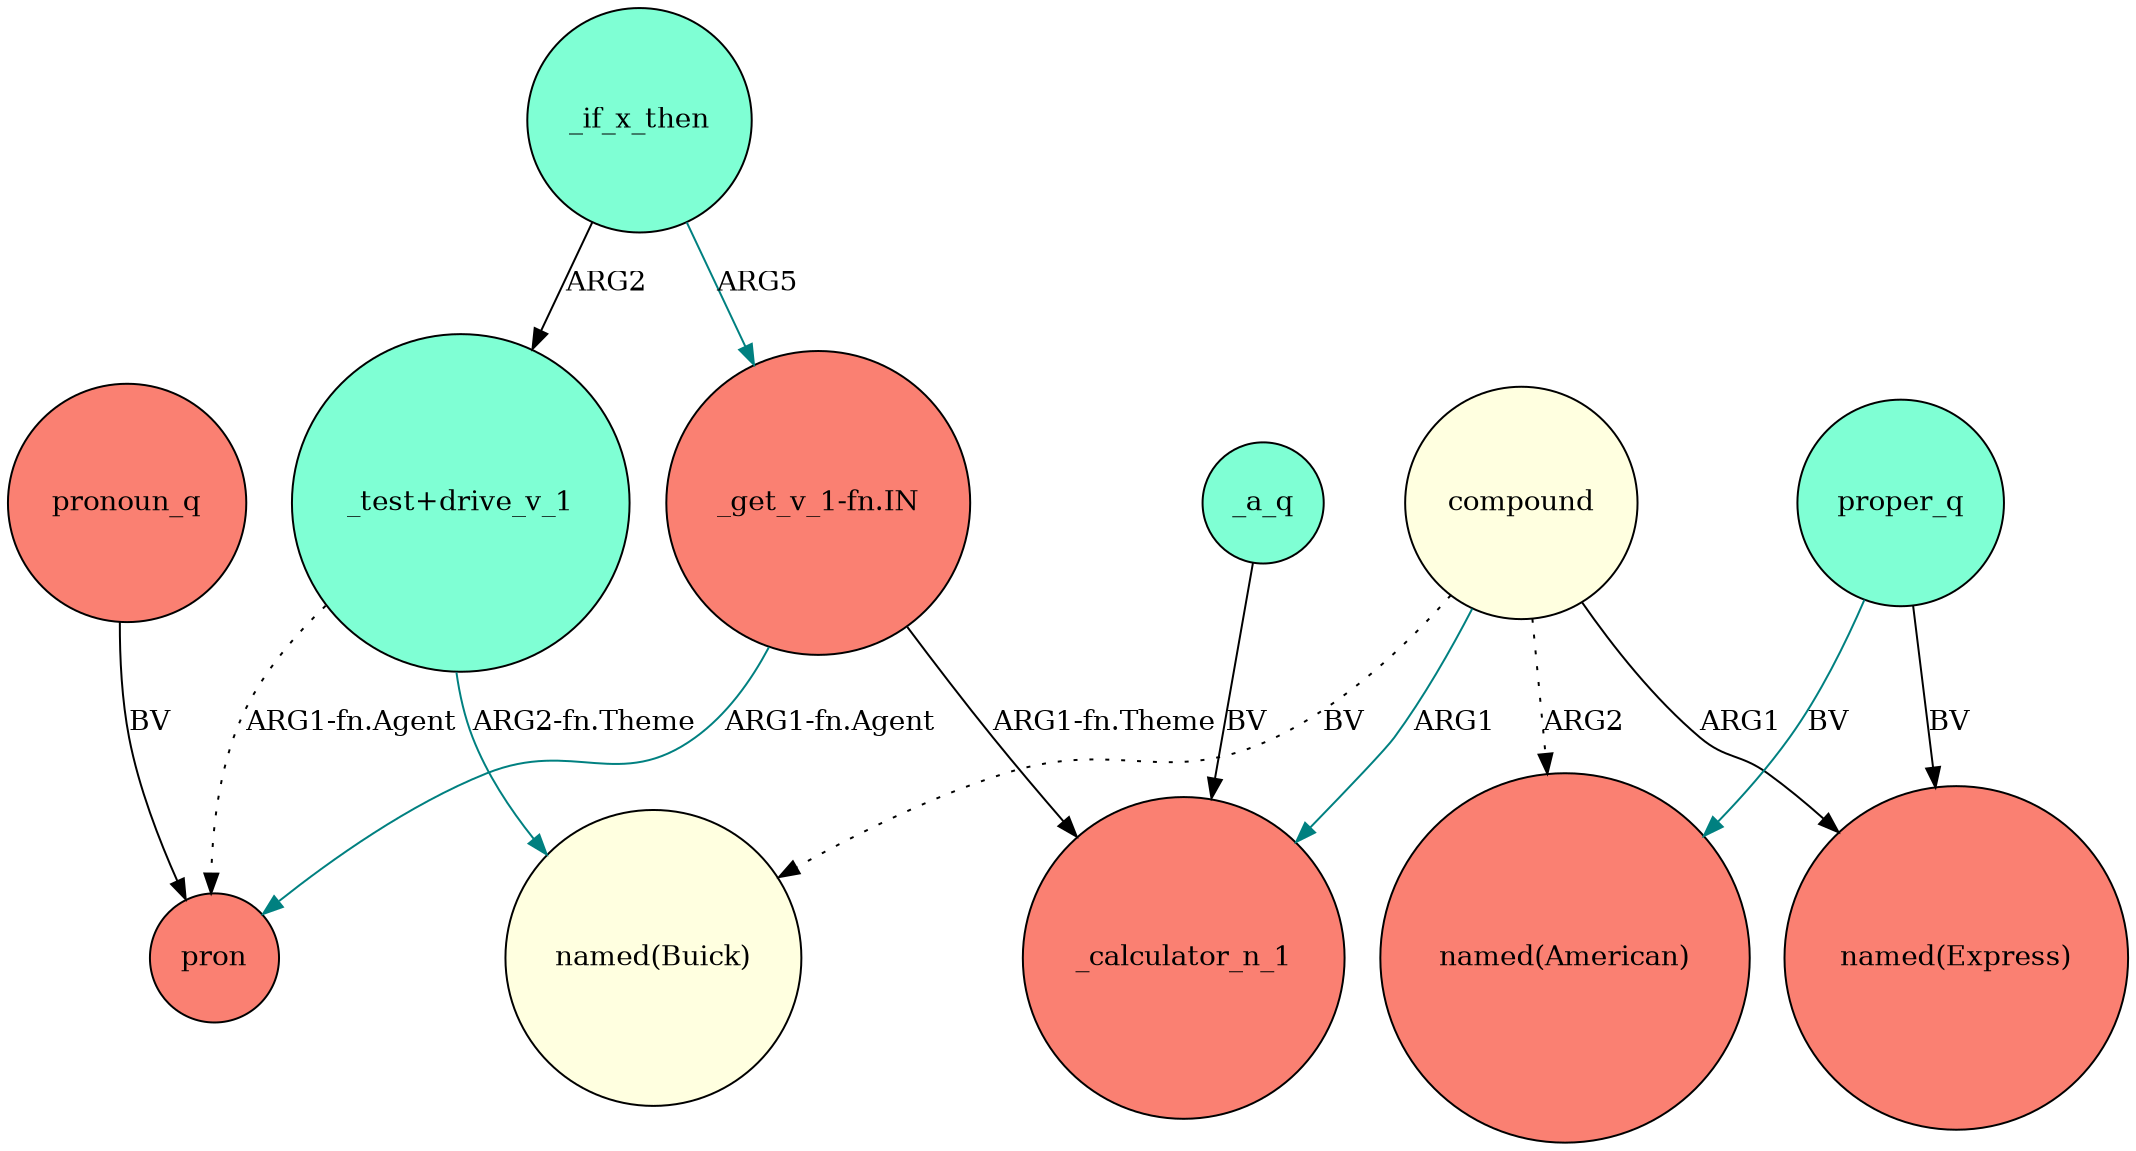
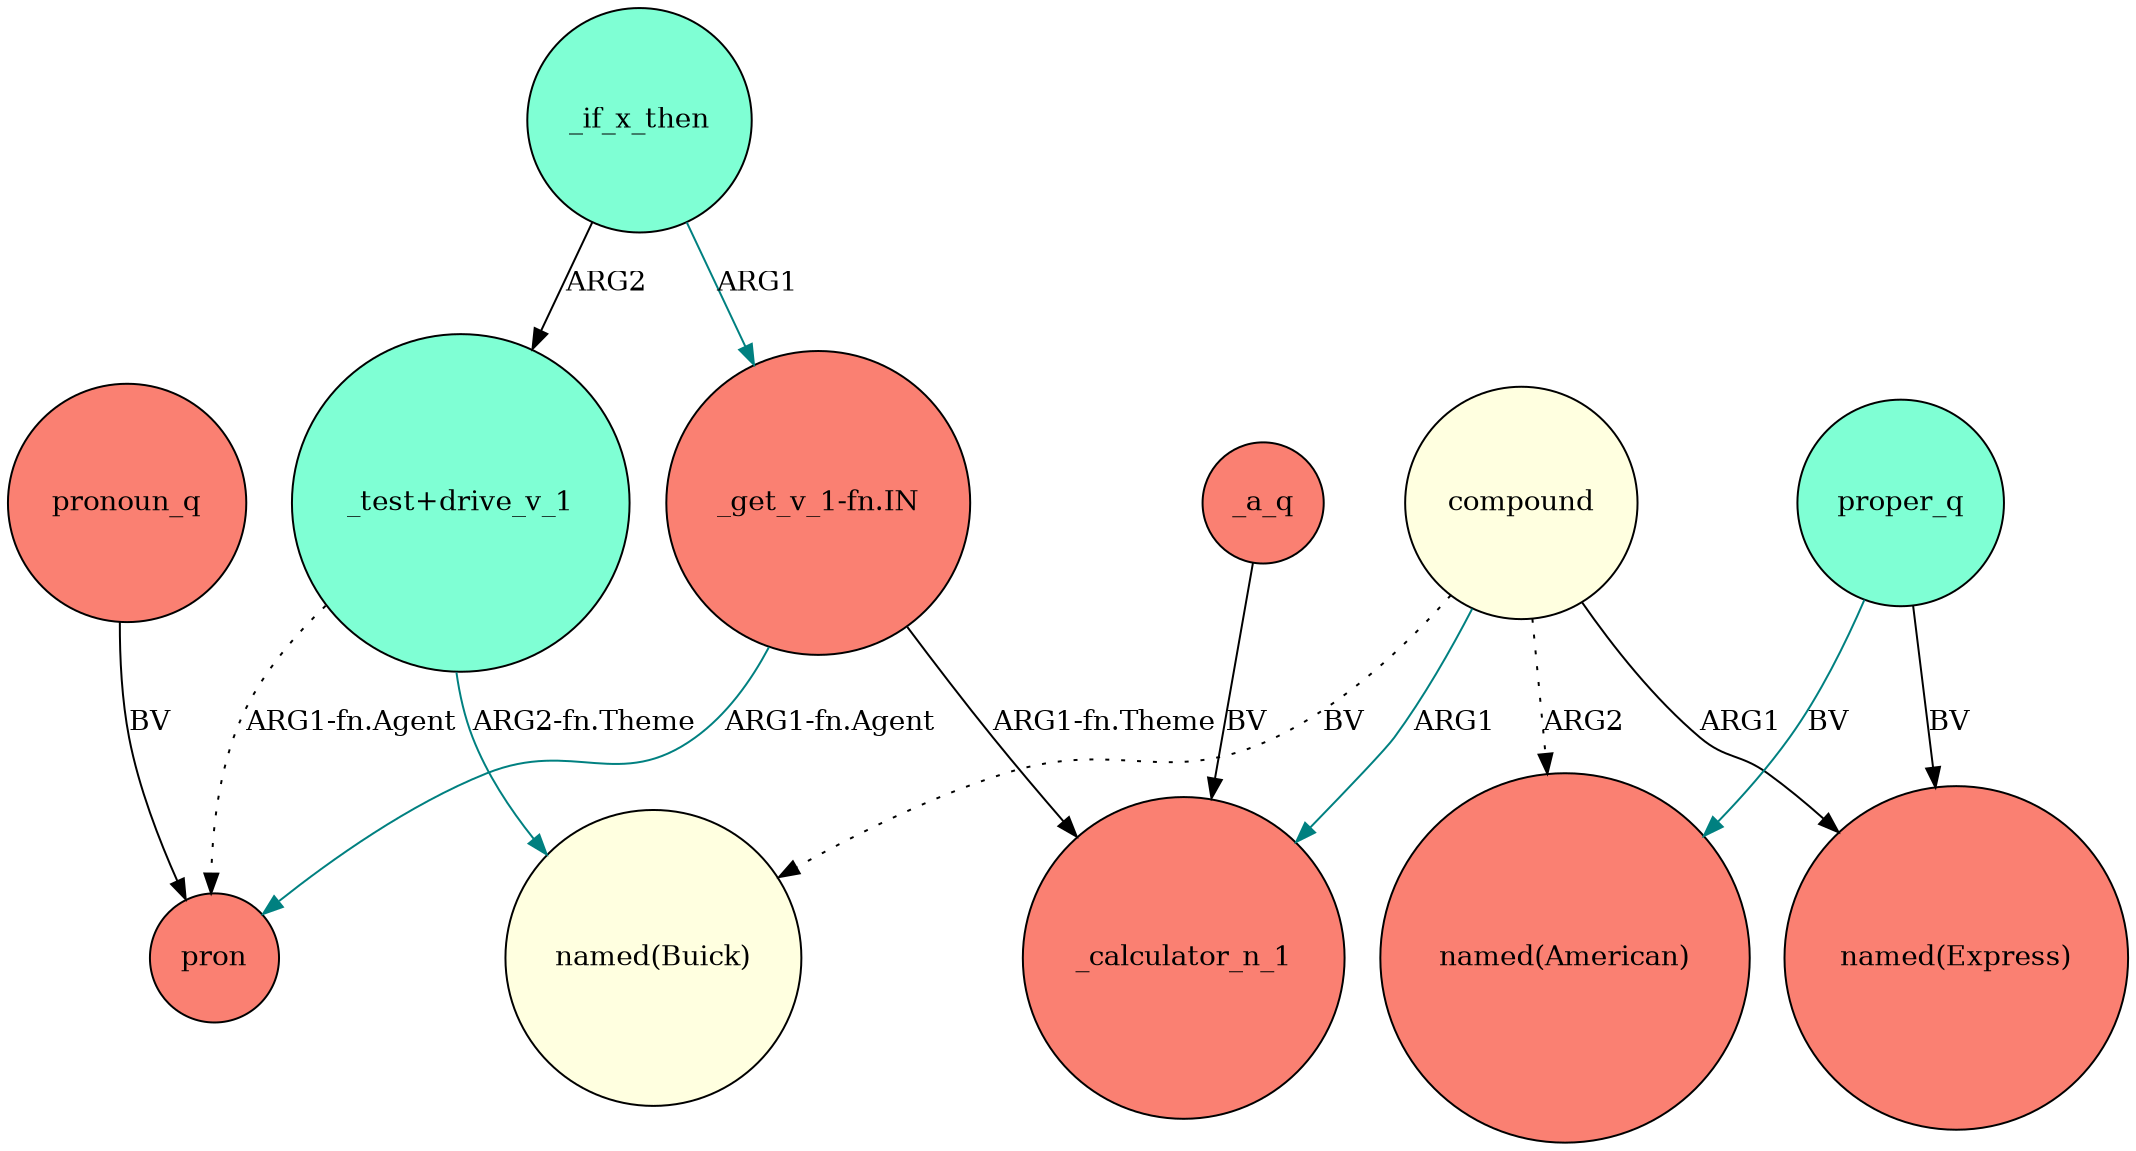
(758, 283) -> (758, 283)
(1263, 503) -> (1263, 503)
